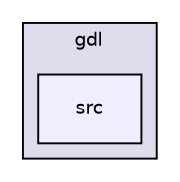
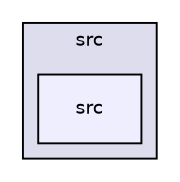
(90, 41) -> (90, 41)
